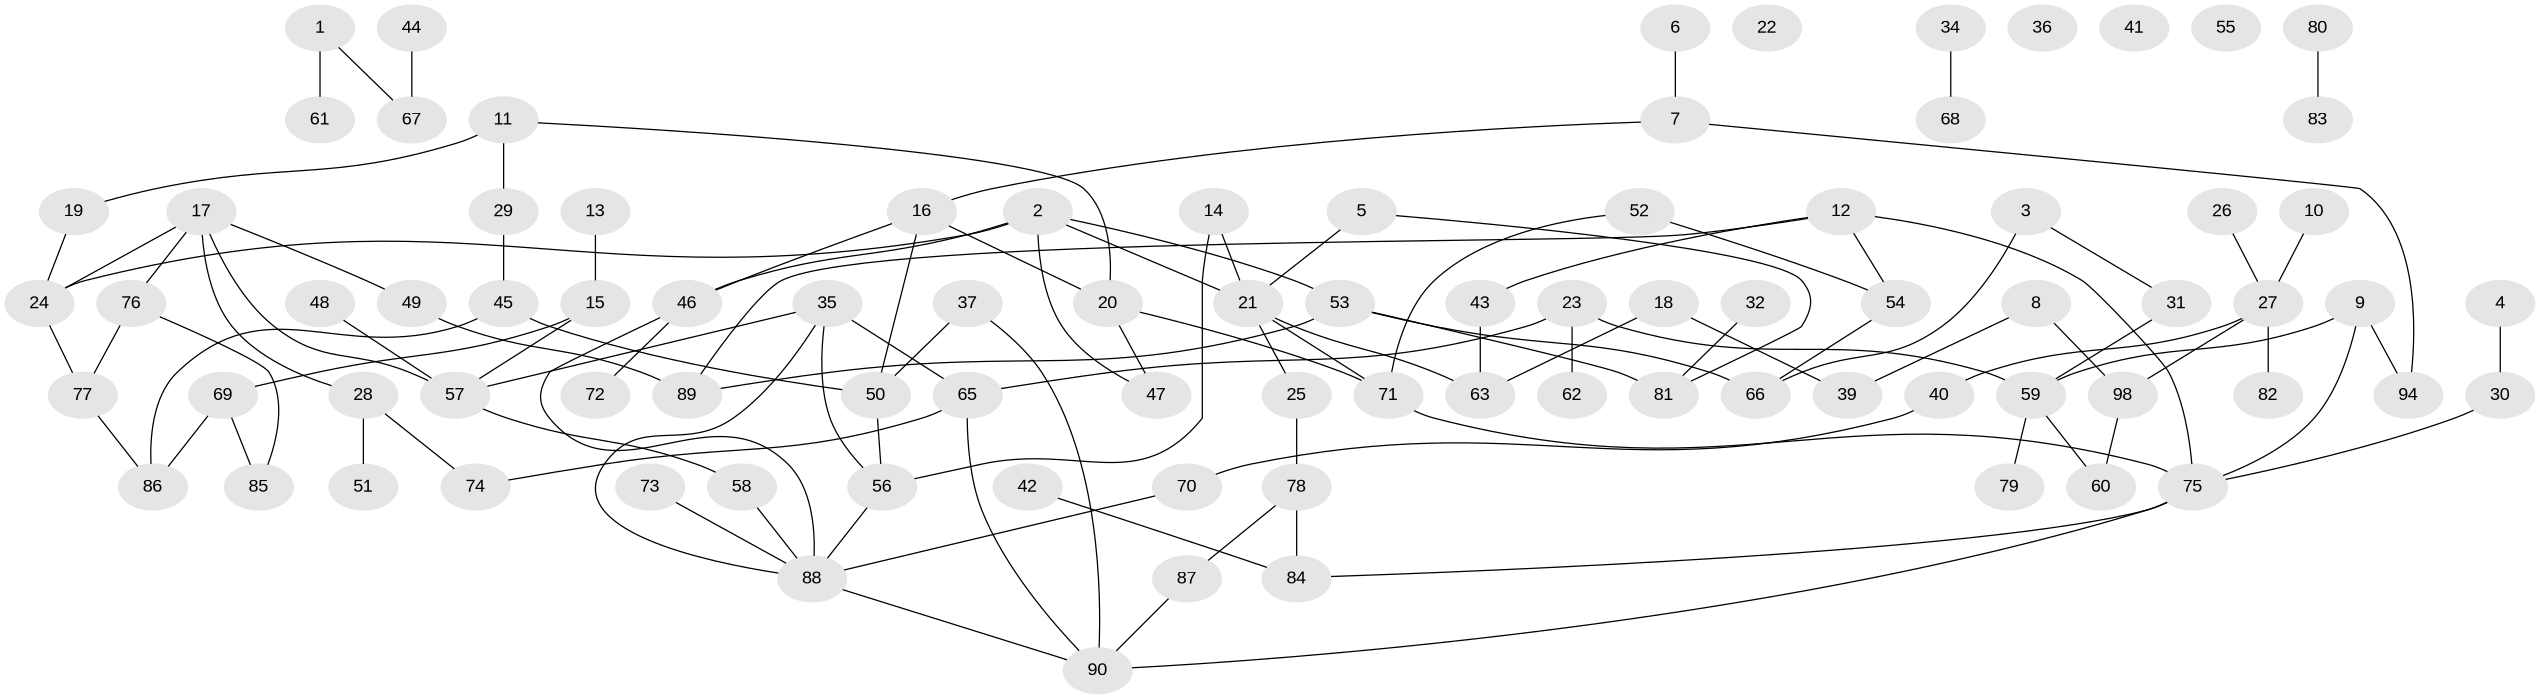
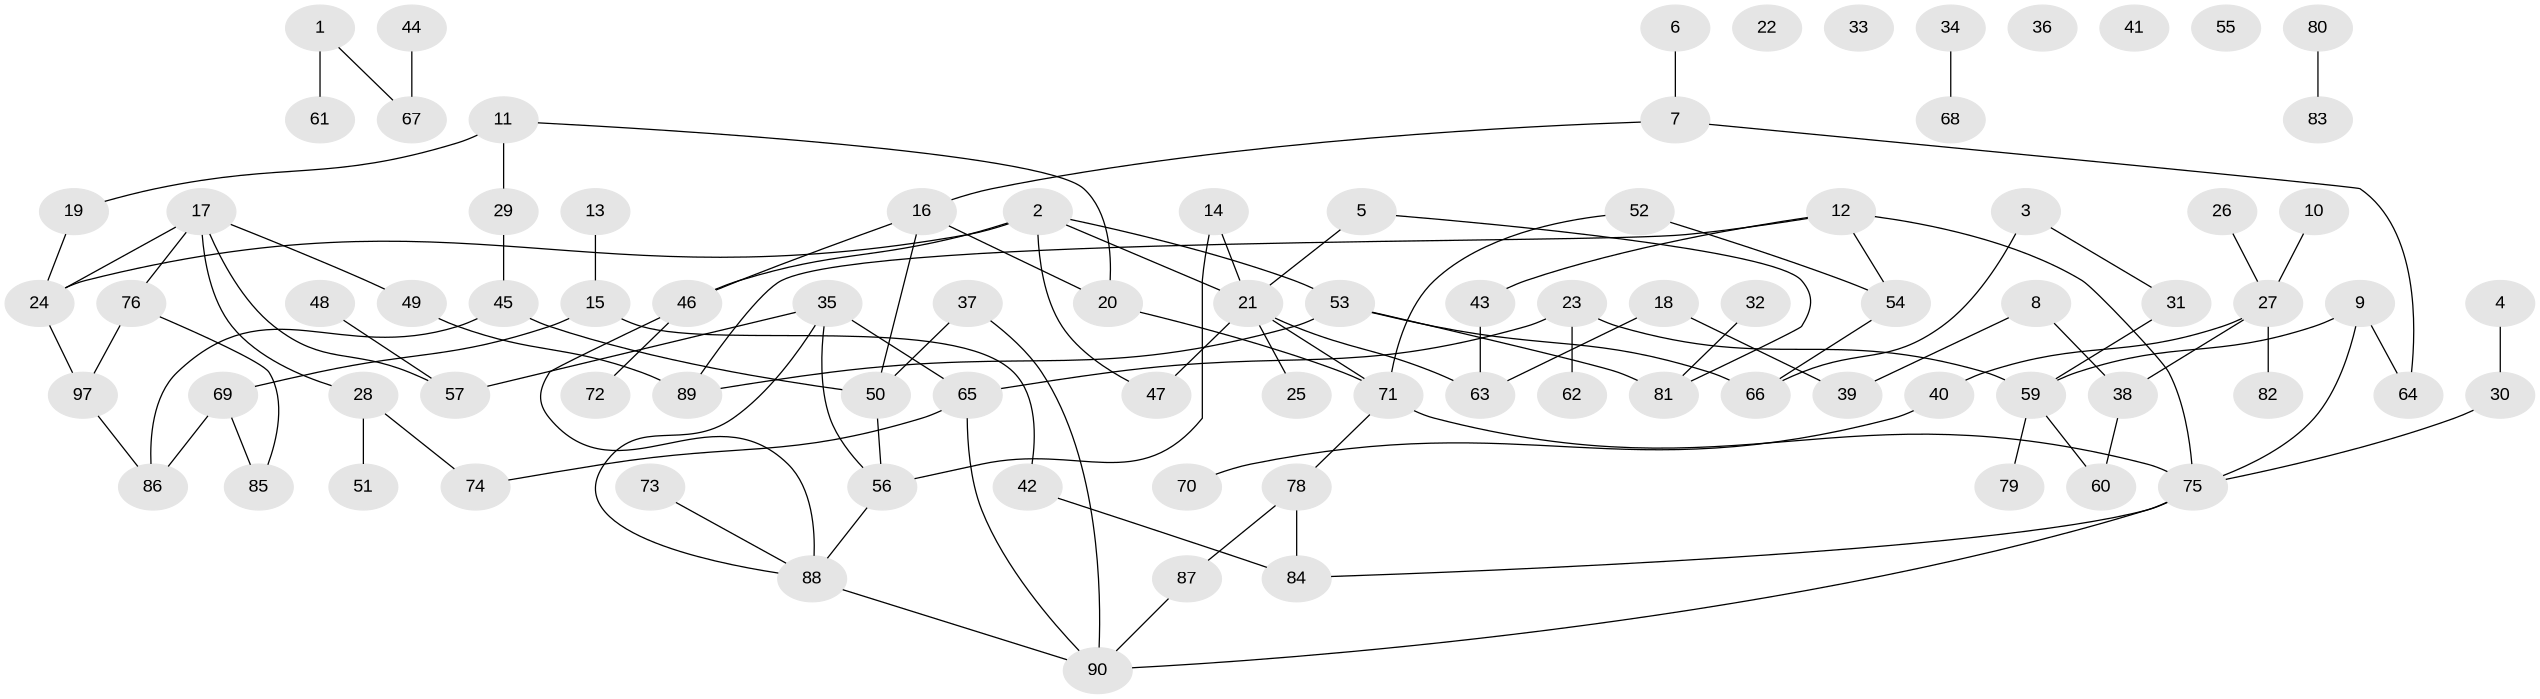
none -> (1859, 28)
(1132, 348) -> (1202, 349)
(521, 352) -> (856, 337)
(83, 395) -> (83, 395)
(2123, 395) -> (2123, 395)
(2408, 395) -> (2408, 395)
(1297, 441) -> (1343, 441)
(742, 487) -> none
(1007, 531) -> none
